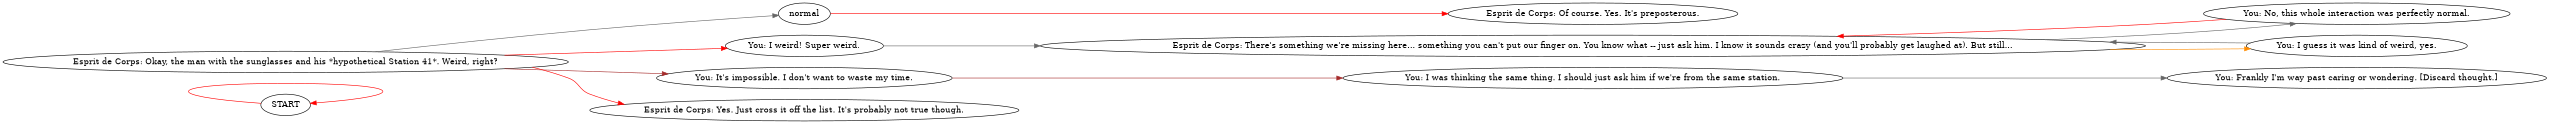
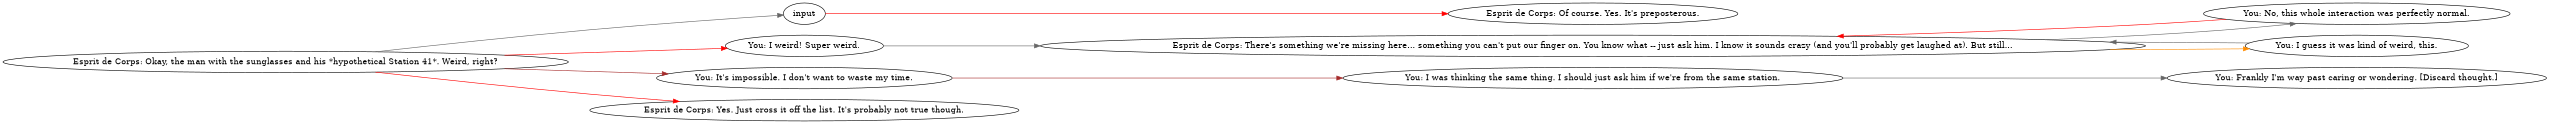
(804, 14) -> (804, 14)
(2357, 46) -> (2357, 46)
(286, 105) -> none
